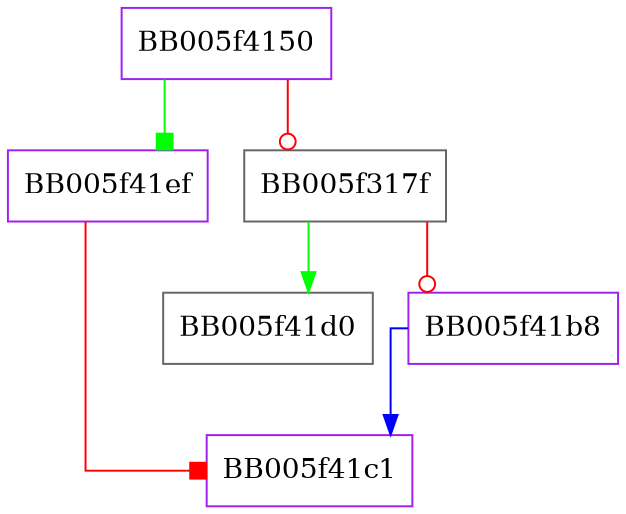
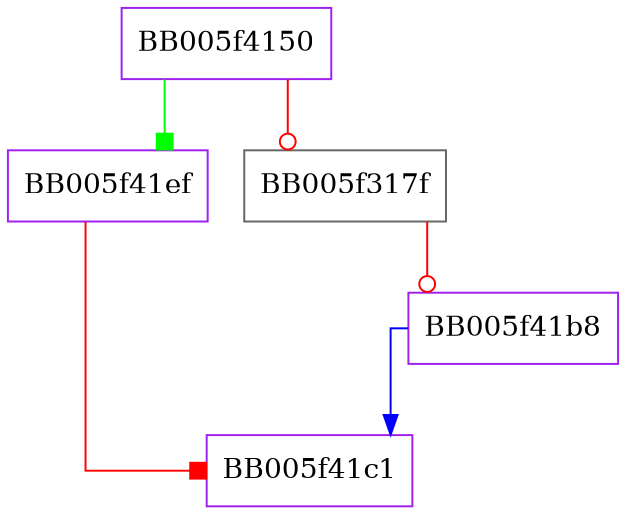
(268, 328) -> none
